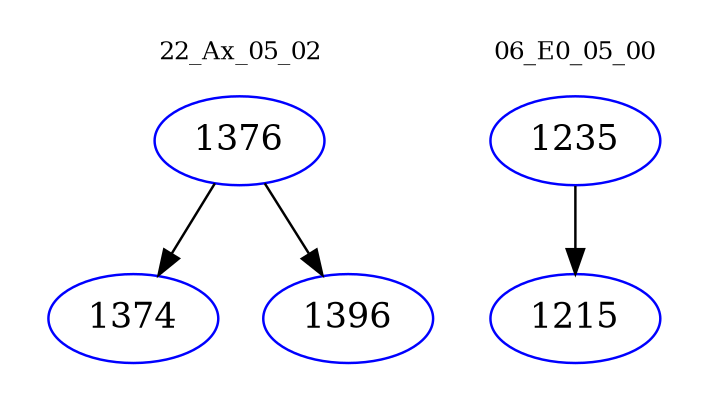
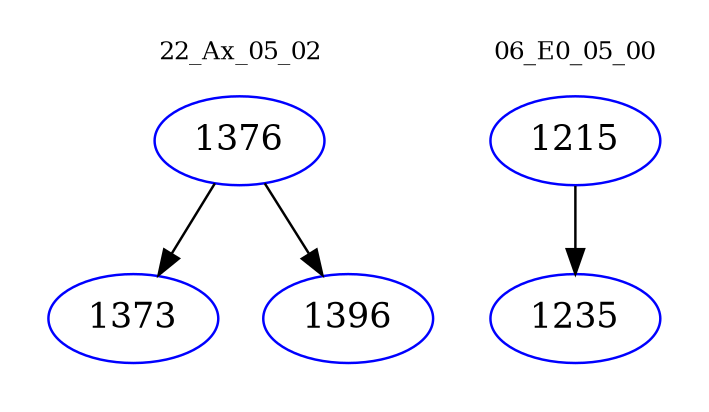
(575, 218) -> (575, 218)
(133, 319) -> (133, 319)
